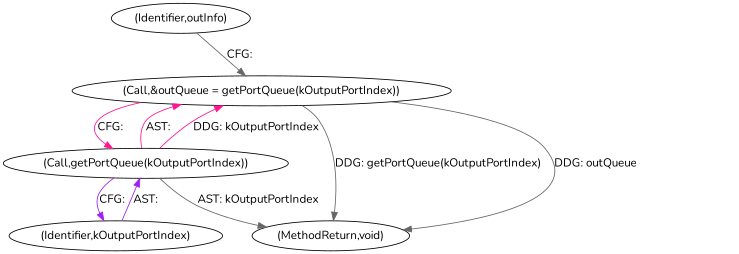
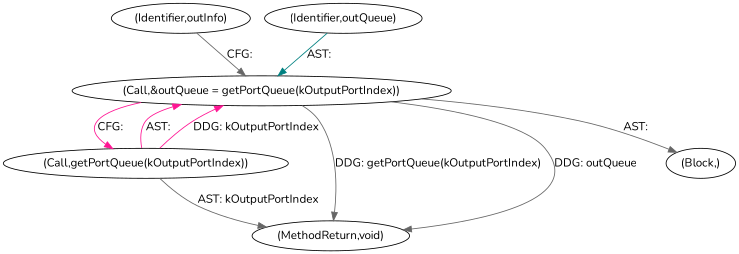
none -> (343, 18)
none -> (701, 163)
(116, 236) -> none
